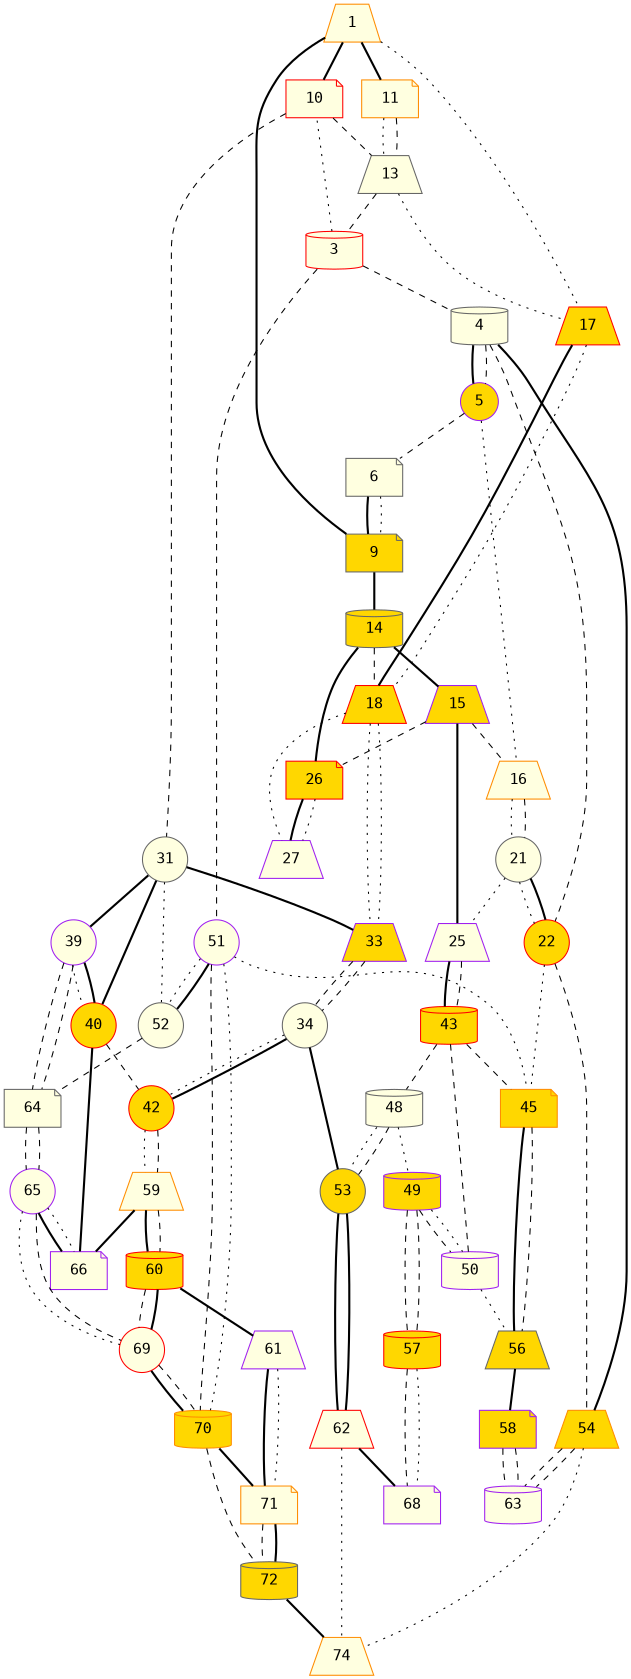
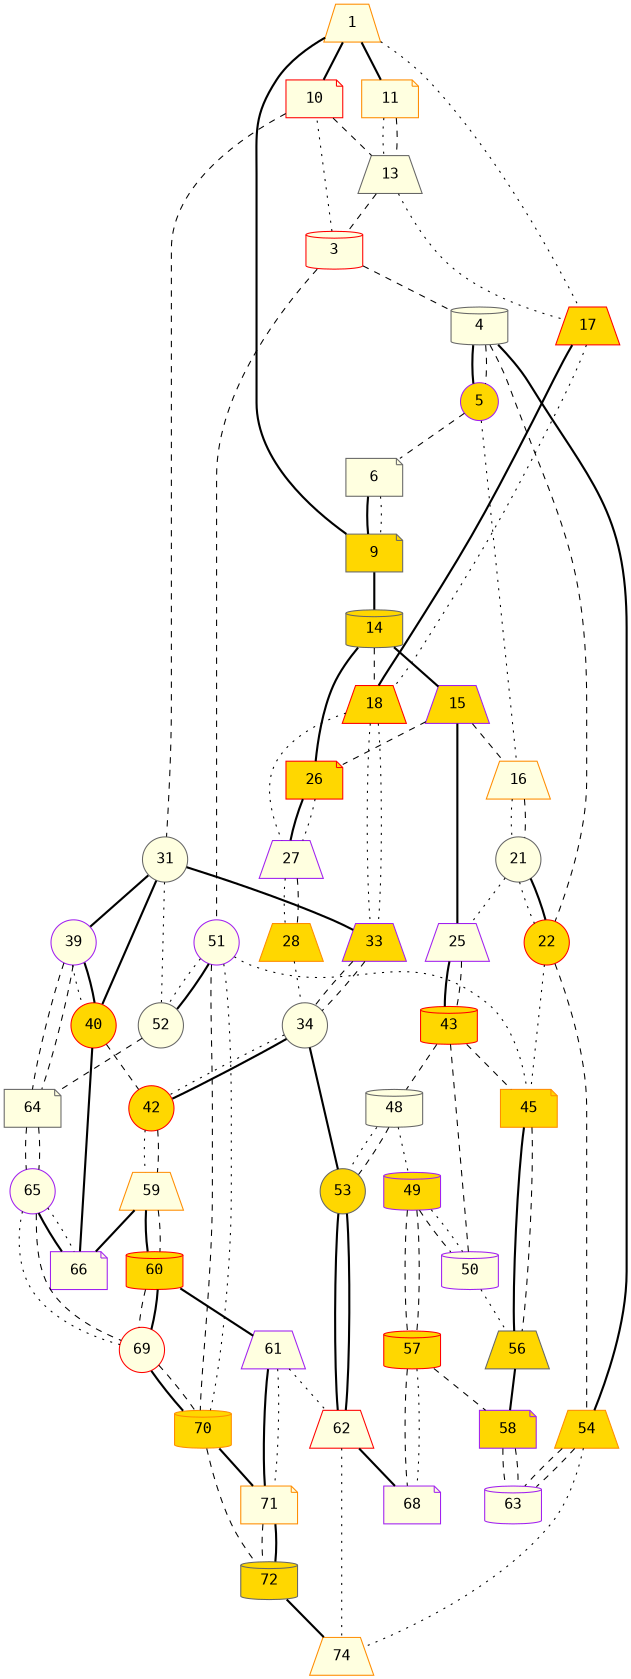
none -> (291, 942)
none -> (460, 1389)
none -> (307, 1390)
